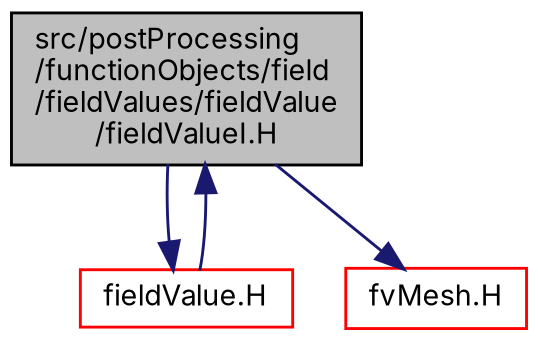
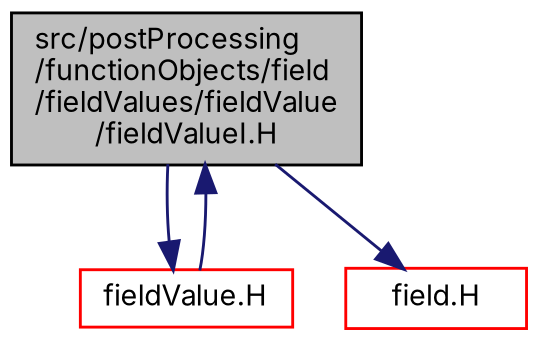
(436, 298) -> (436, 298)
